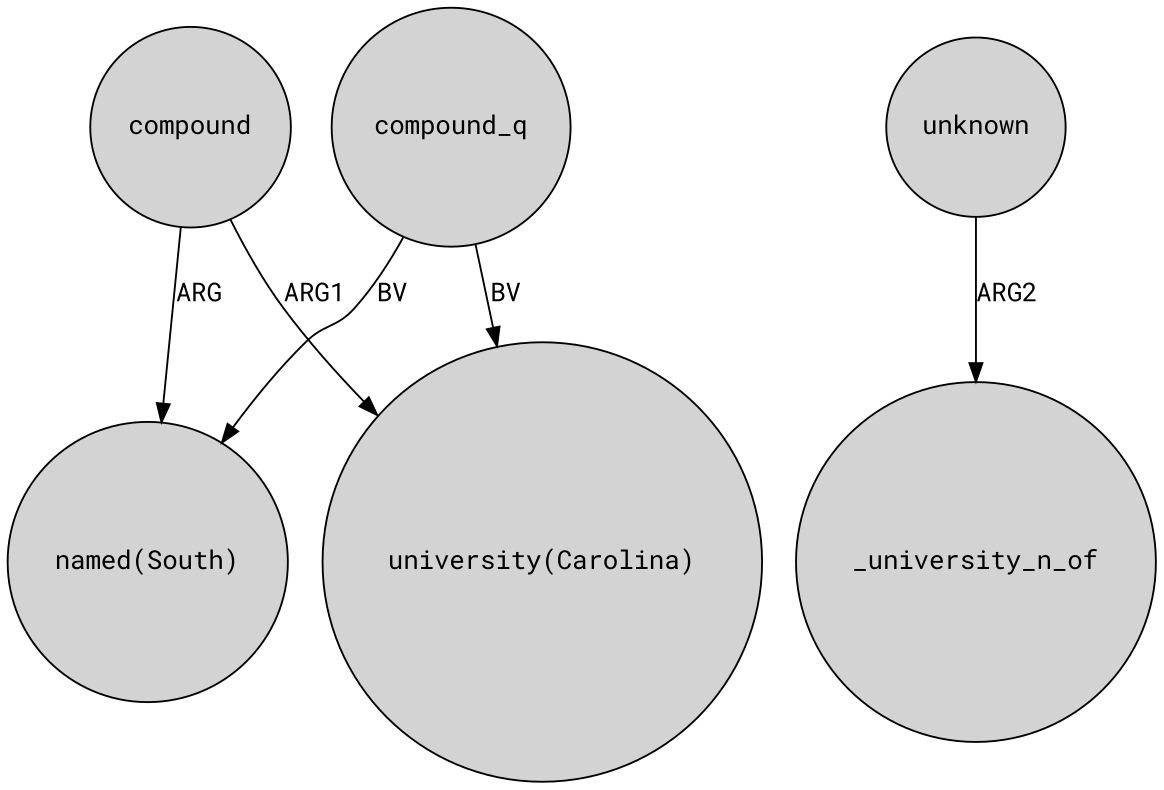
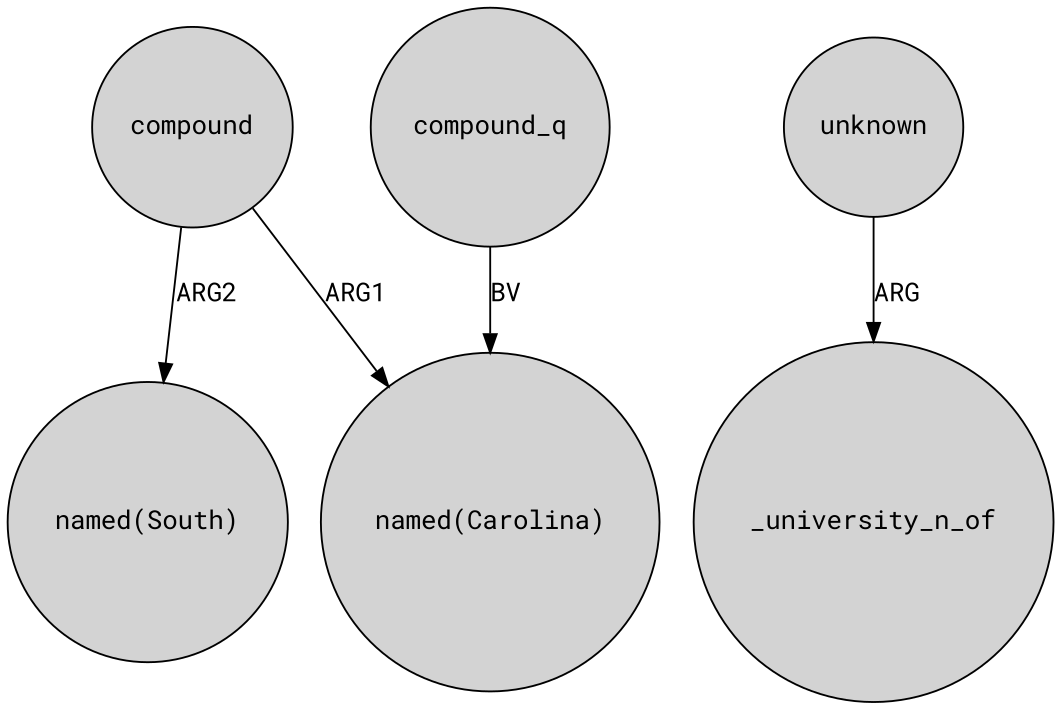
(199, 294) -> (207, 294)
(1008, 294) -> (897, 294)
(319, 332) -> none
(542, 562) -> (490, 522)
